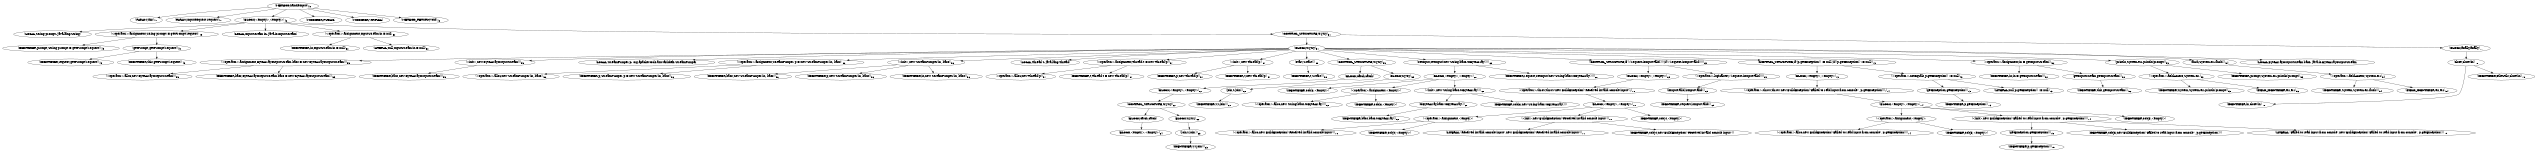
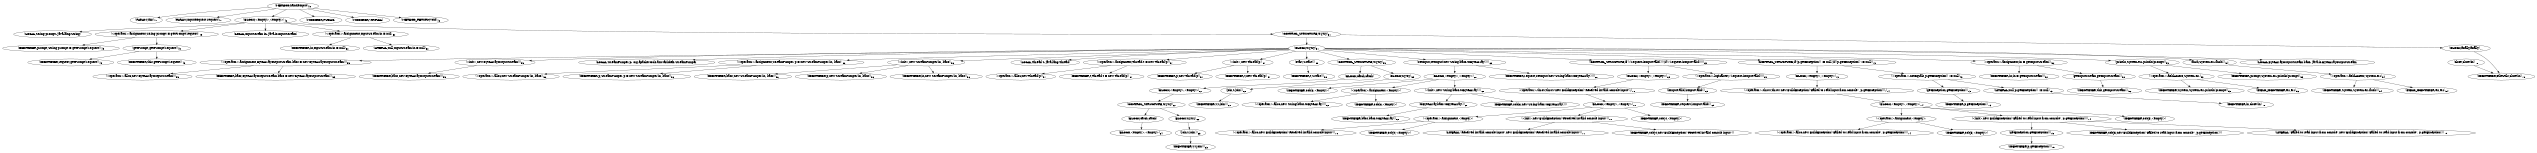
(2466, 54) -> (2487, 60)
(2382, 101) -> (2136, 99)
